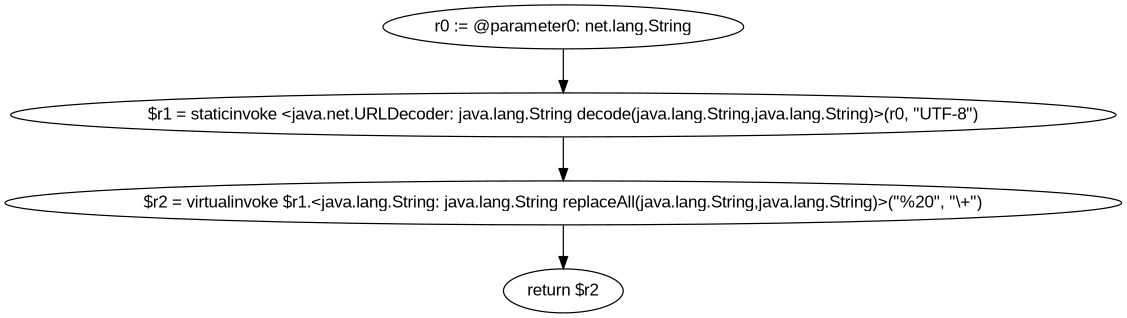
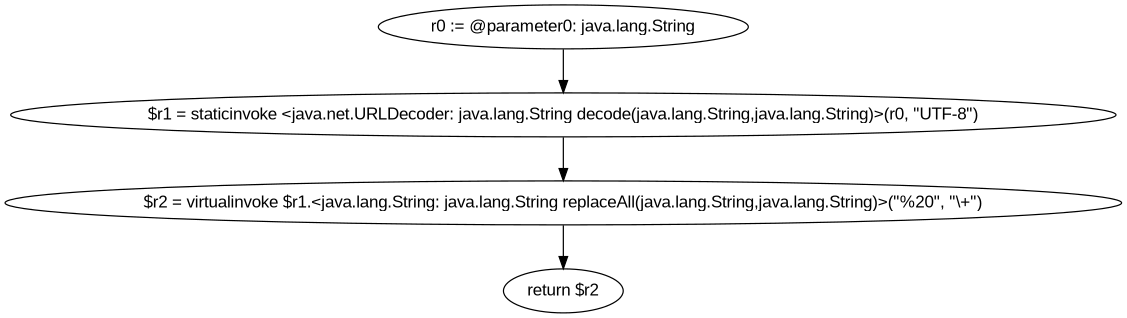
(563, 27) -> (563, 27)
